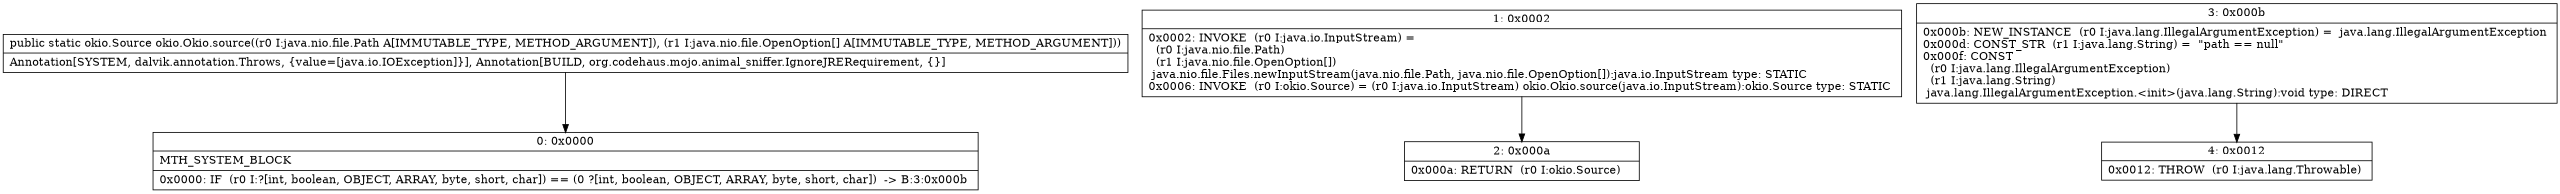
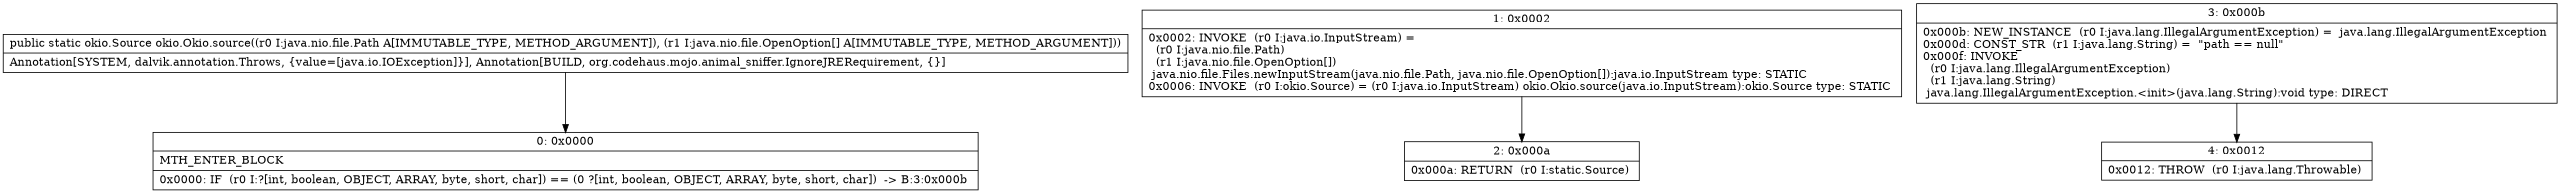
(1972, 57) -> (1975, 57)
(226, 160) -> (222, 160)
(1518, 170) -> (1522, 170)
